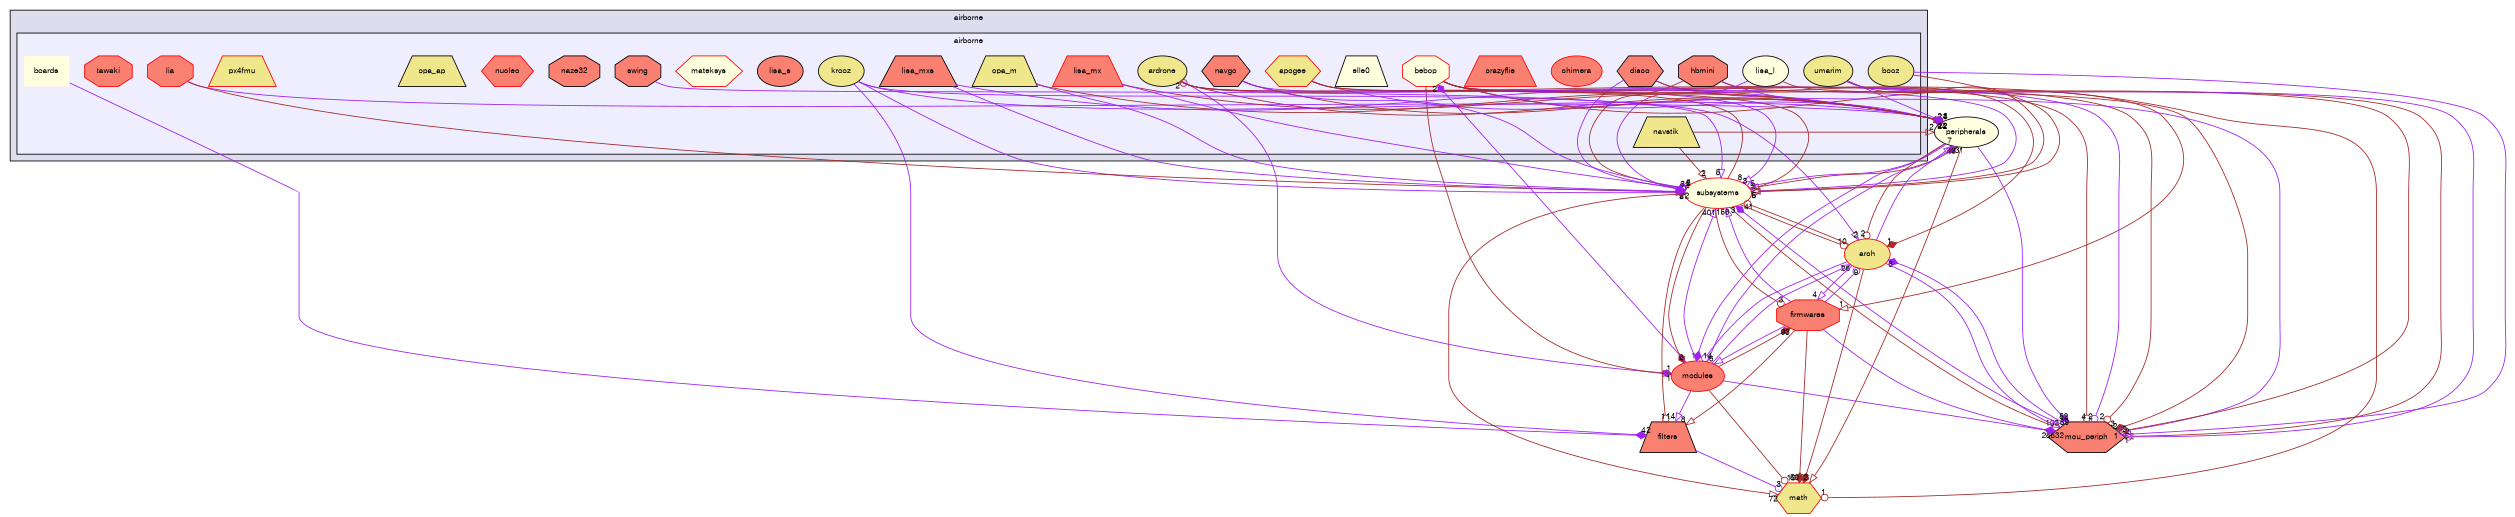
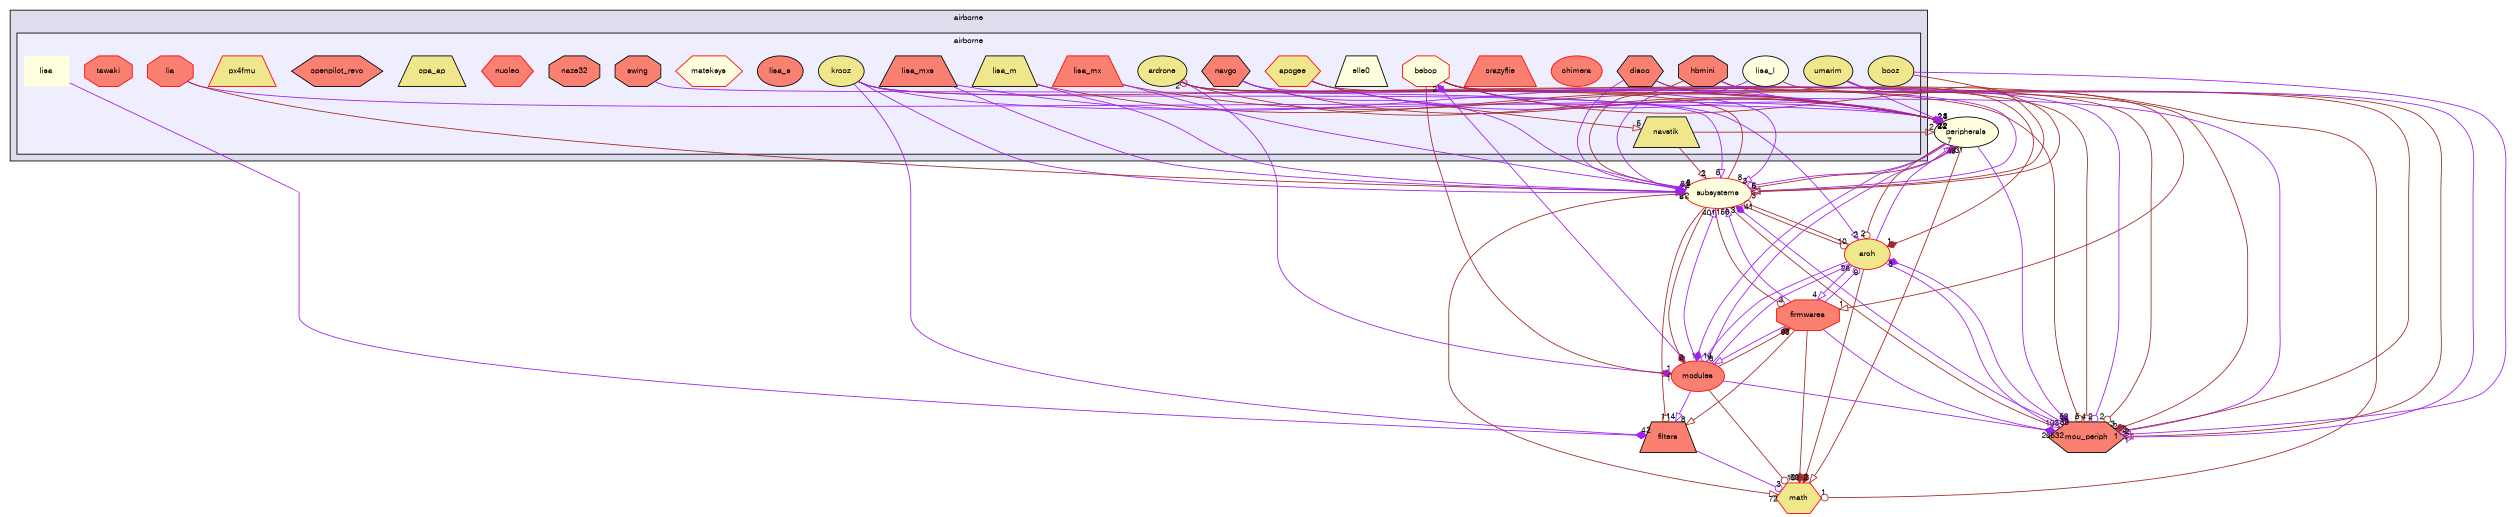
(47, 71) -> (47, 71)
none -> (337, 71)
(1005, 71) -> (1005, 71)
none -> (1594, 88)
(1606, 93) -> (1536, 118)
